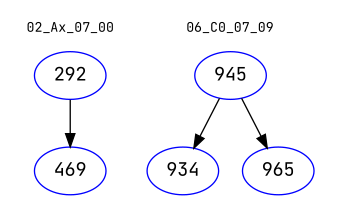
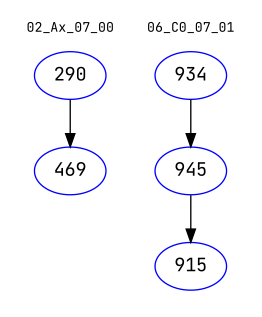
(231, 28) -> (191, 28)
(70, 76) -> (70, 76)
(210, 117) -> (191, 117)
(278, 171) -> (191, 266)
